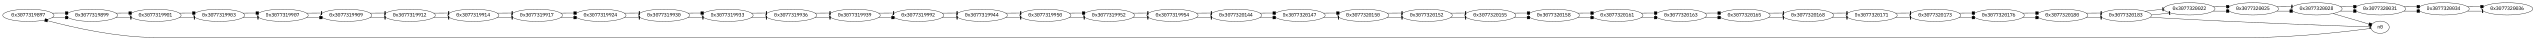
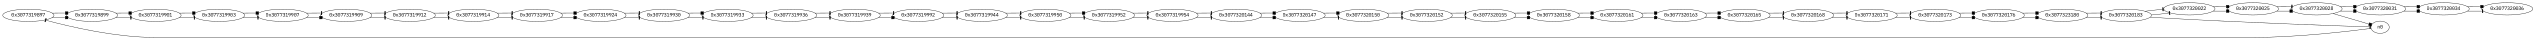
(2062, 15) -> (2062, 15)
(1209, 37) -> (1208, 37)
